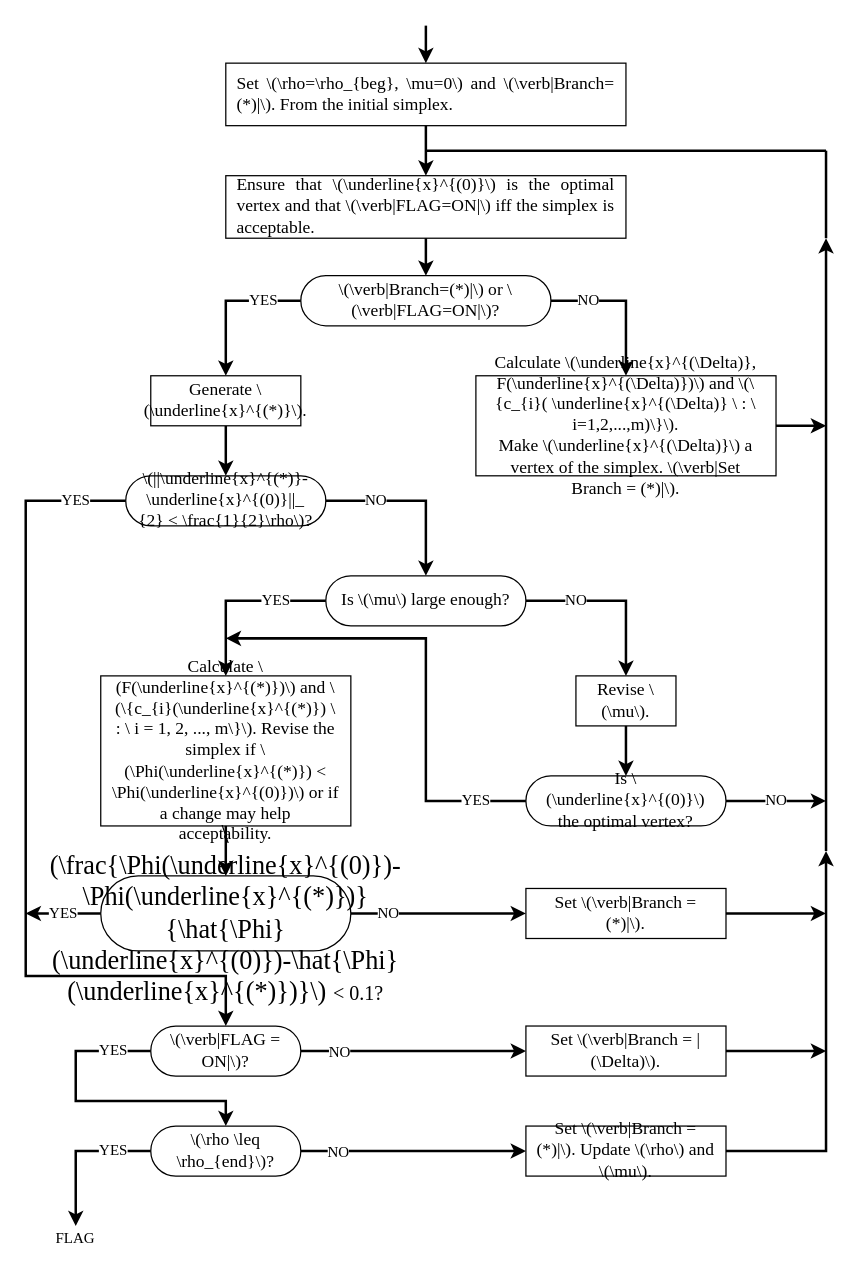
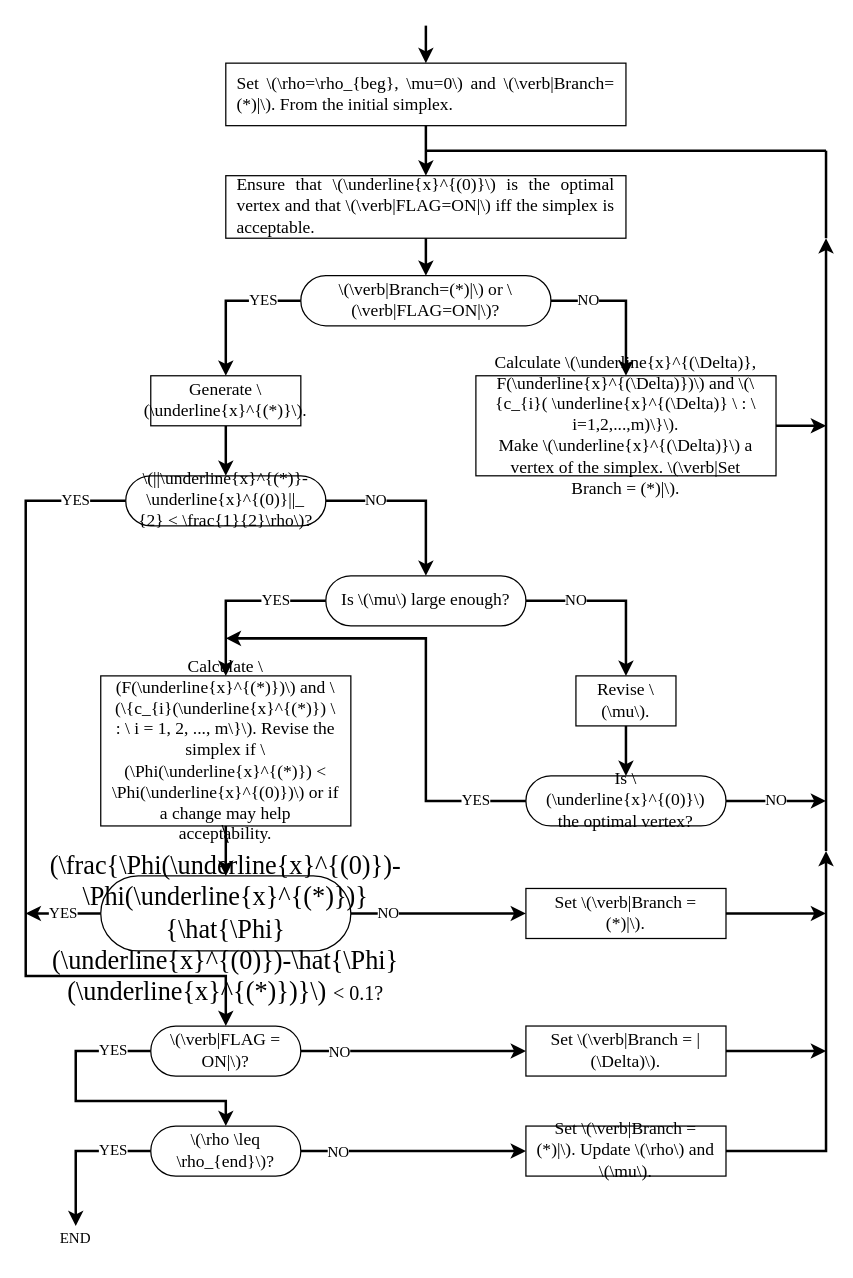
(76, 1238) -> (76, 1238)
